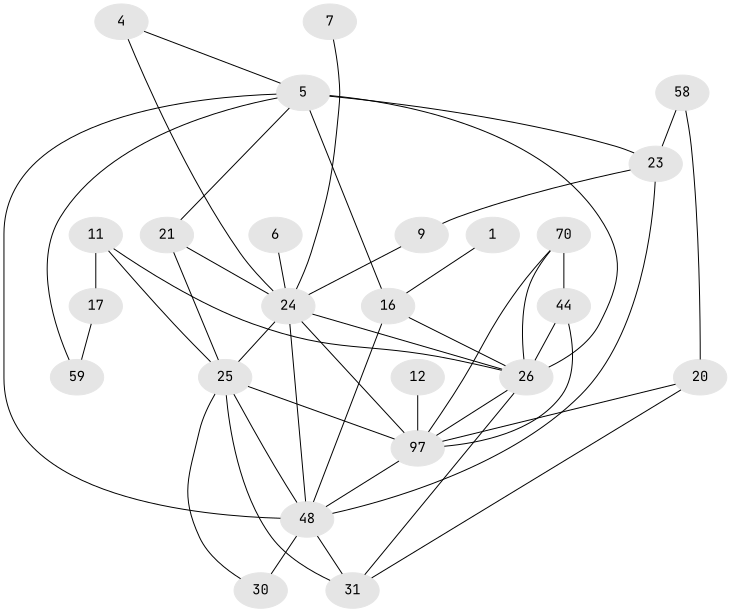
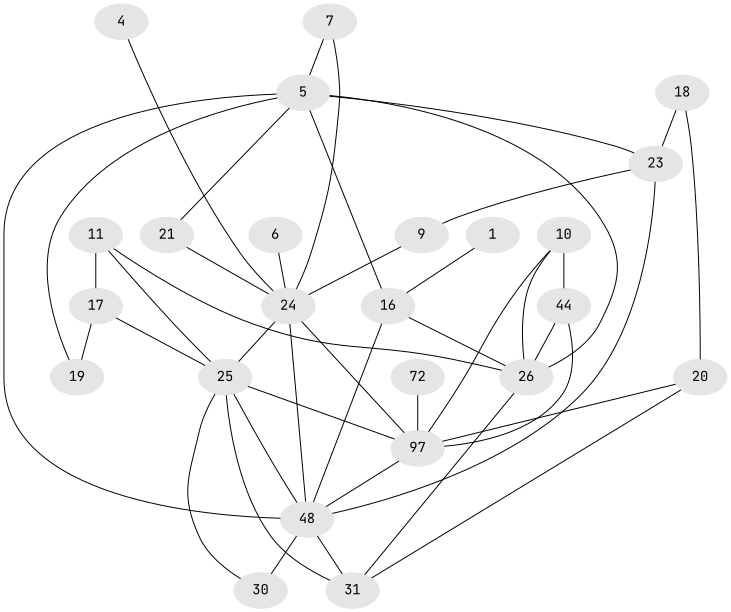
(212, 57) -> (317, 57)
(682, 93) -> (682, 93)
(564, 235) -> (564, 235)
(196, 306) -> (161, 342)
(407, 342) -> none
(77, 377) -> (77, 377)
(418, 377) -> (418, 377)
(472, 413) -> none
